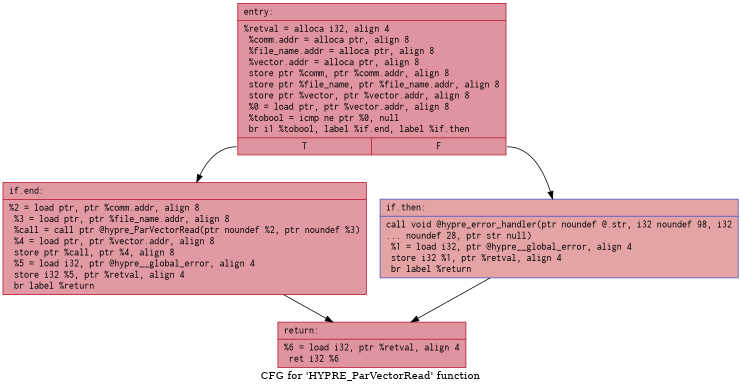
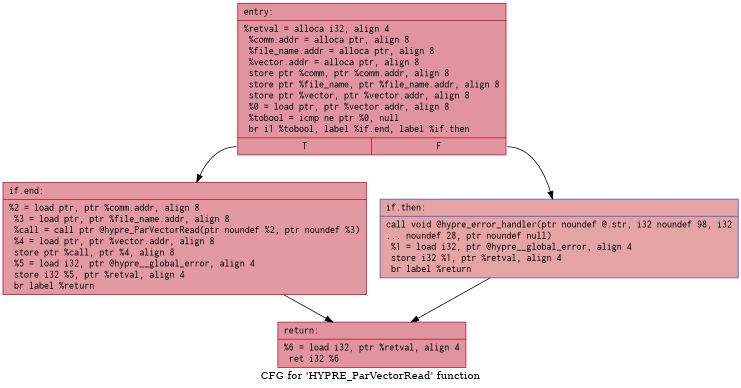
(459, 236) -> (469, 236)
